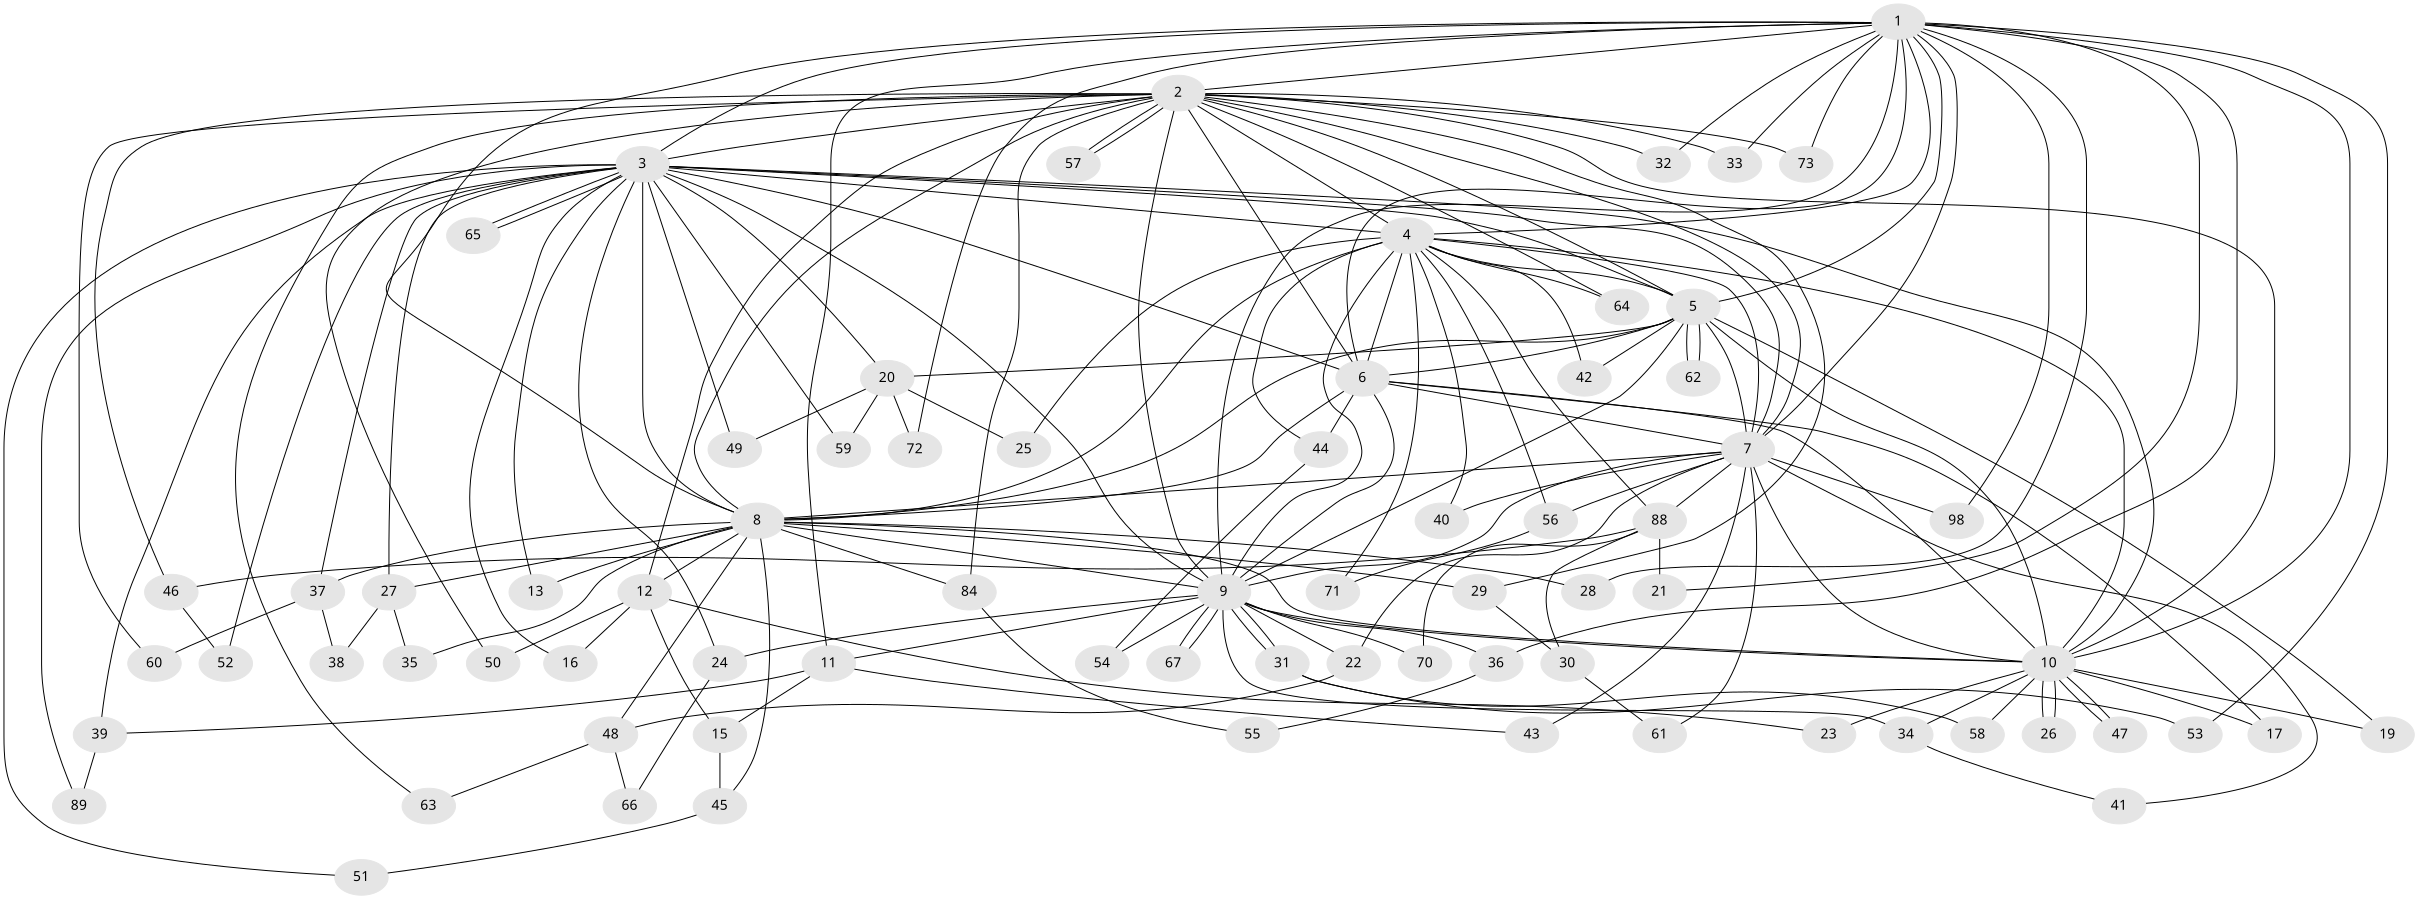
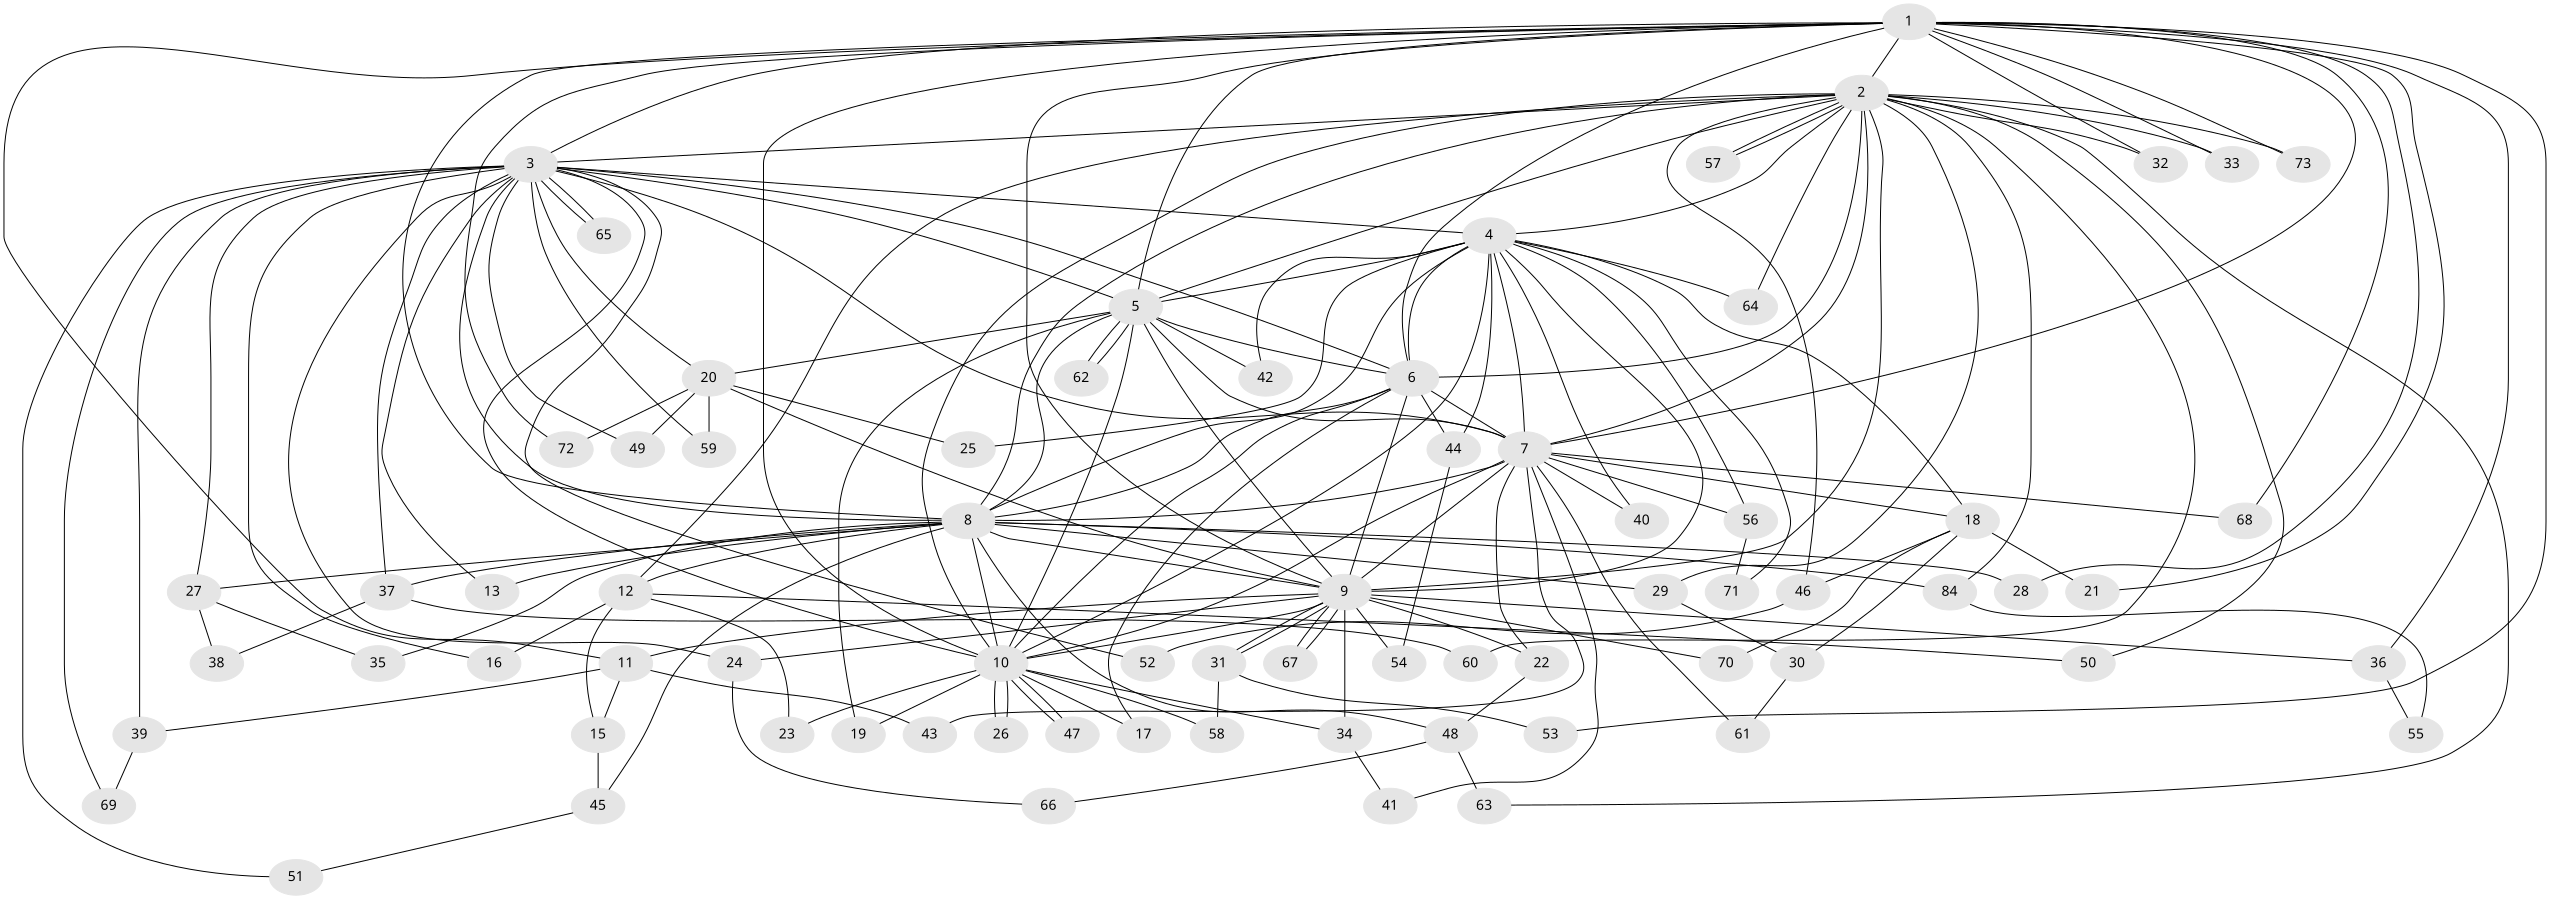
(1751, 216) -> none
(962, 343) -> (1019, 505)
(1660, 521) -> (1973, 521)
(1957, 521) -> (2245, 521)
(79, 806) -> (109, 806)
